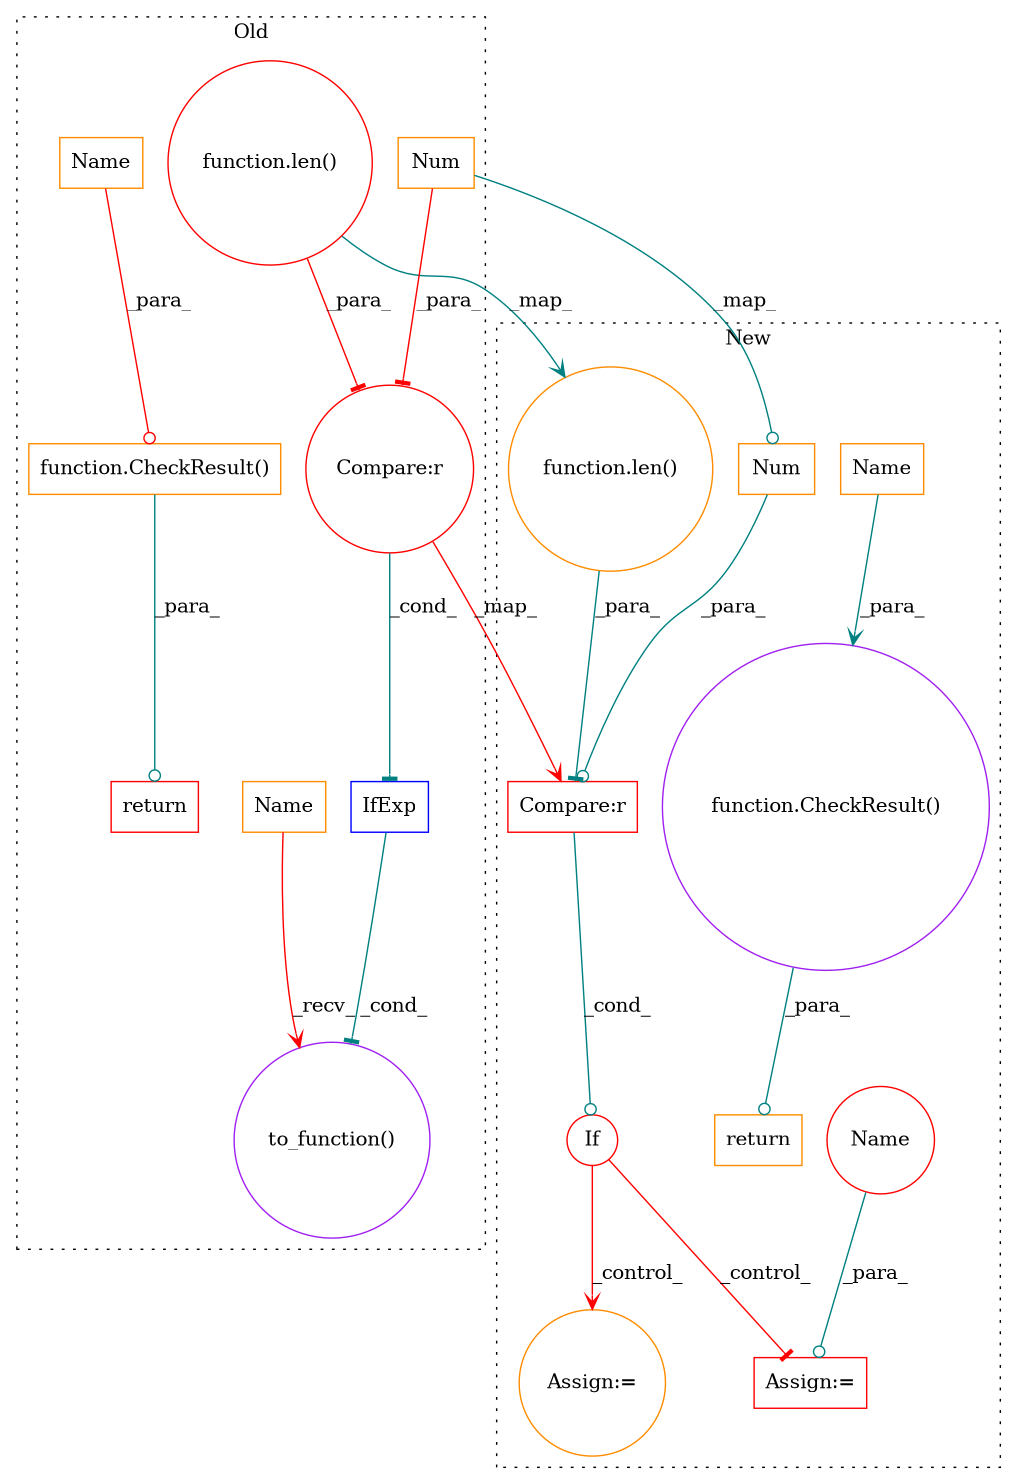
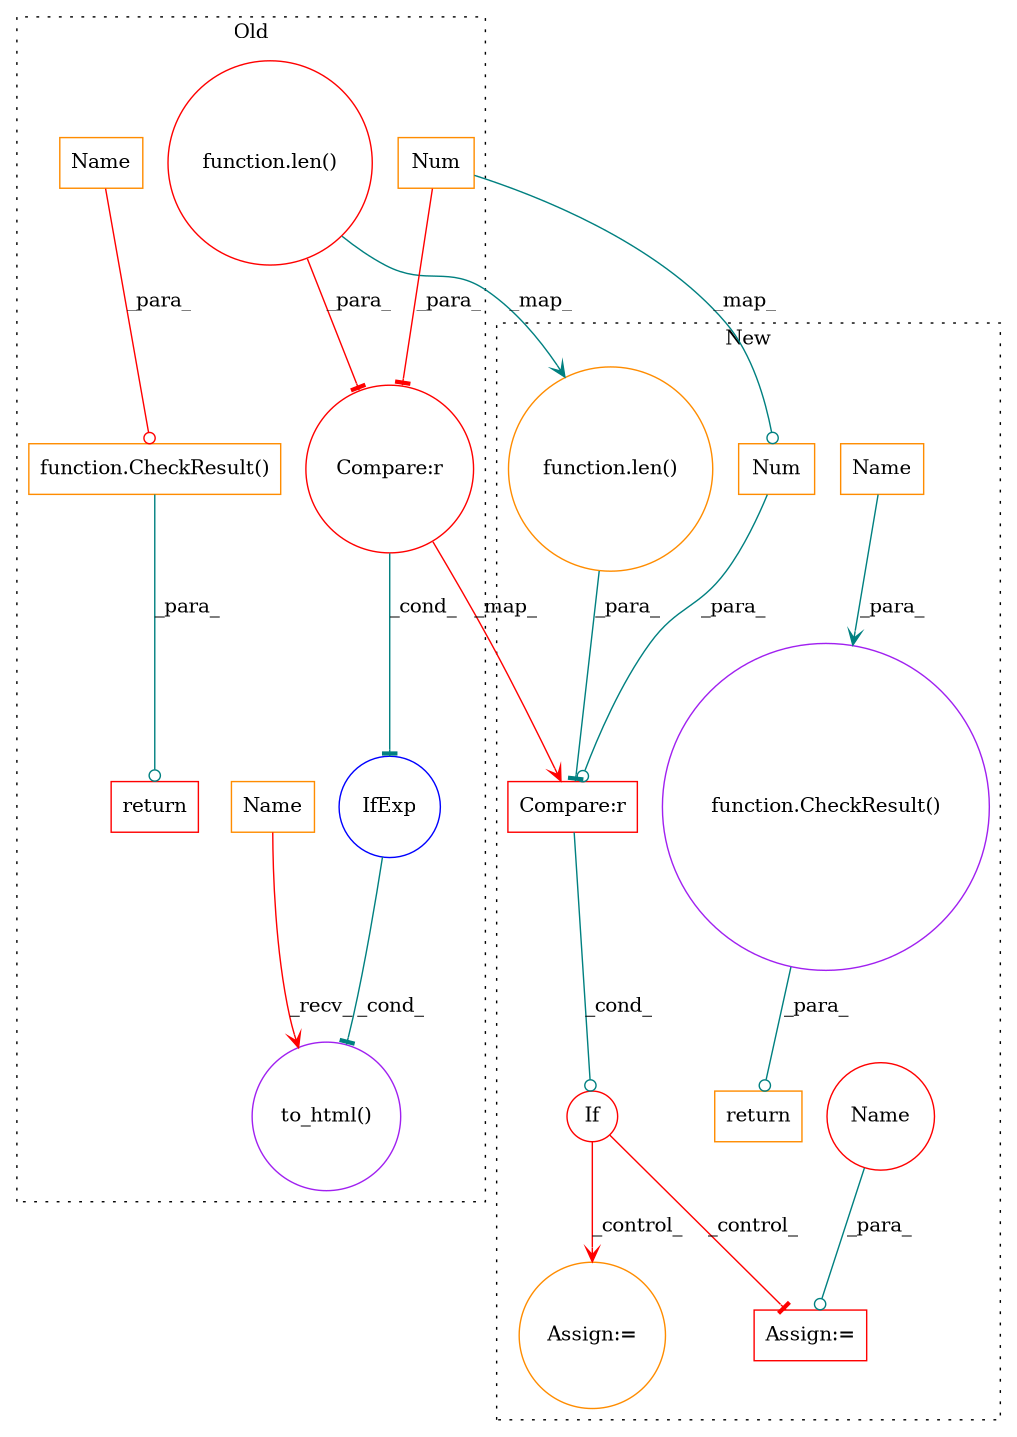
(390, 807) -> (390, 807)
(332, 1140) -> (326, 1116)
